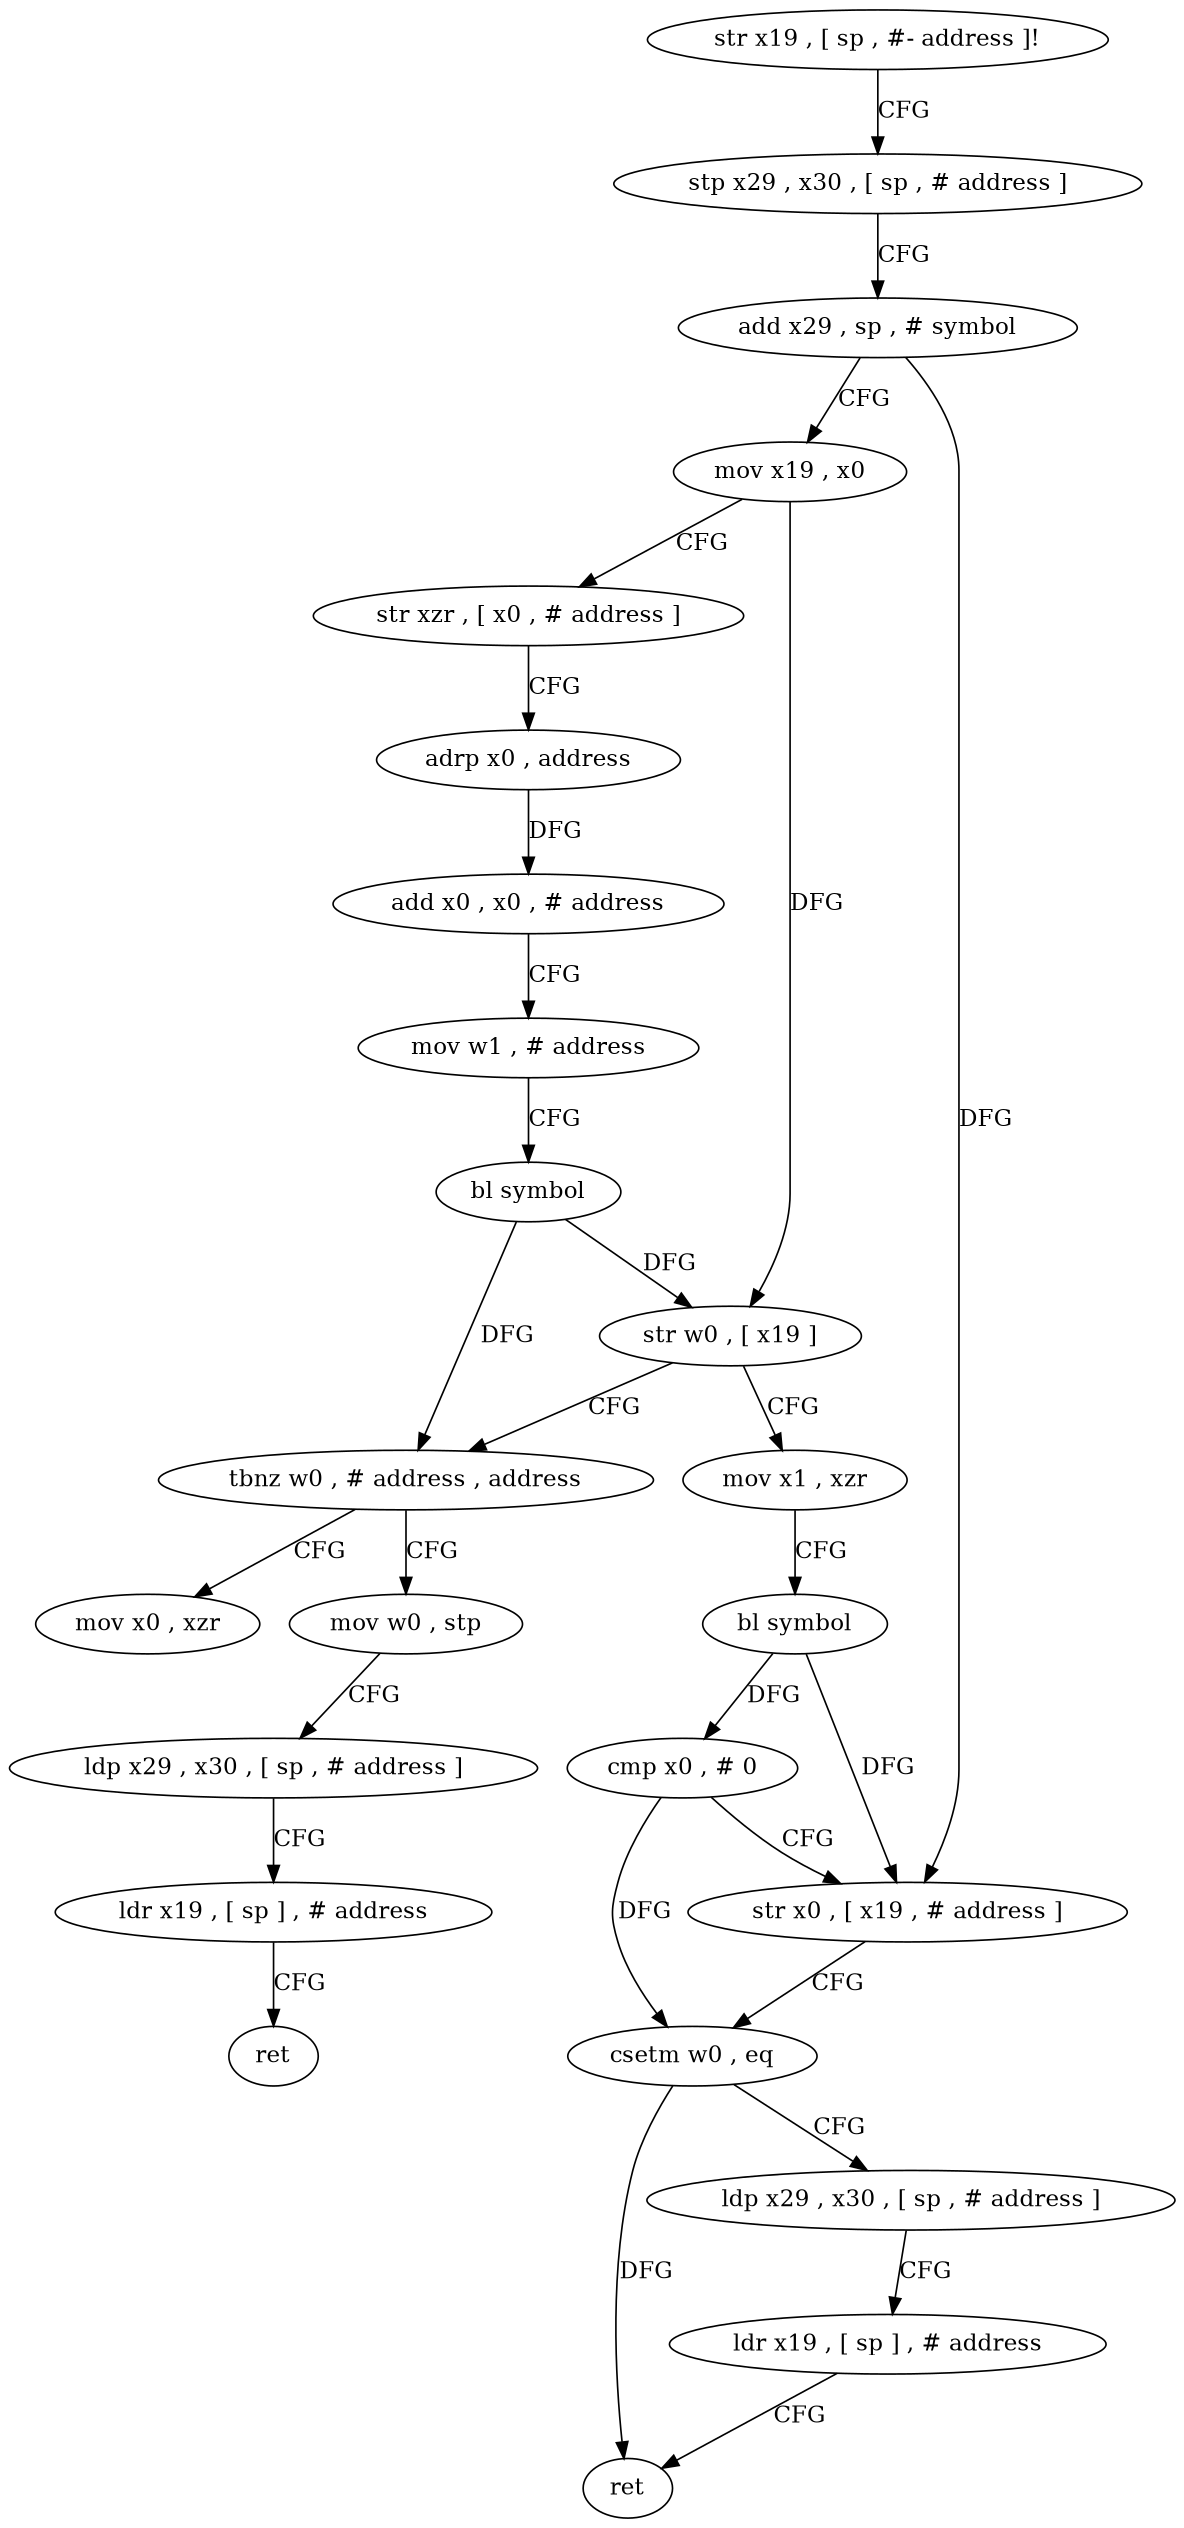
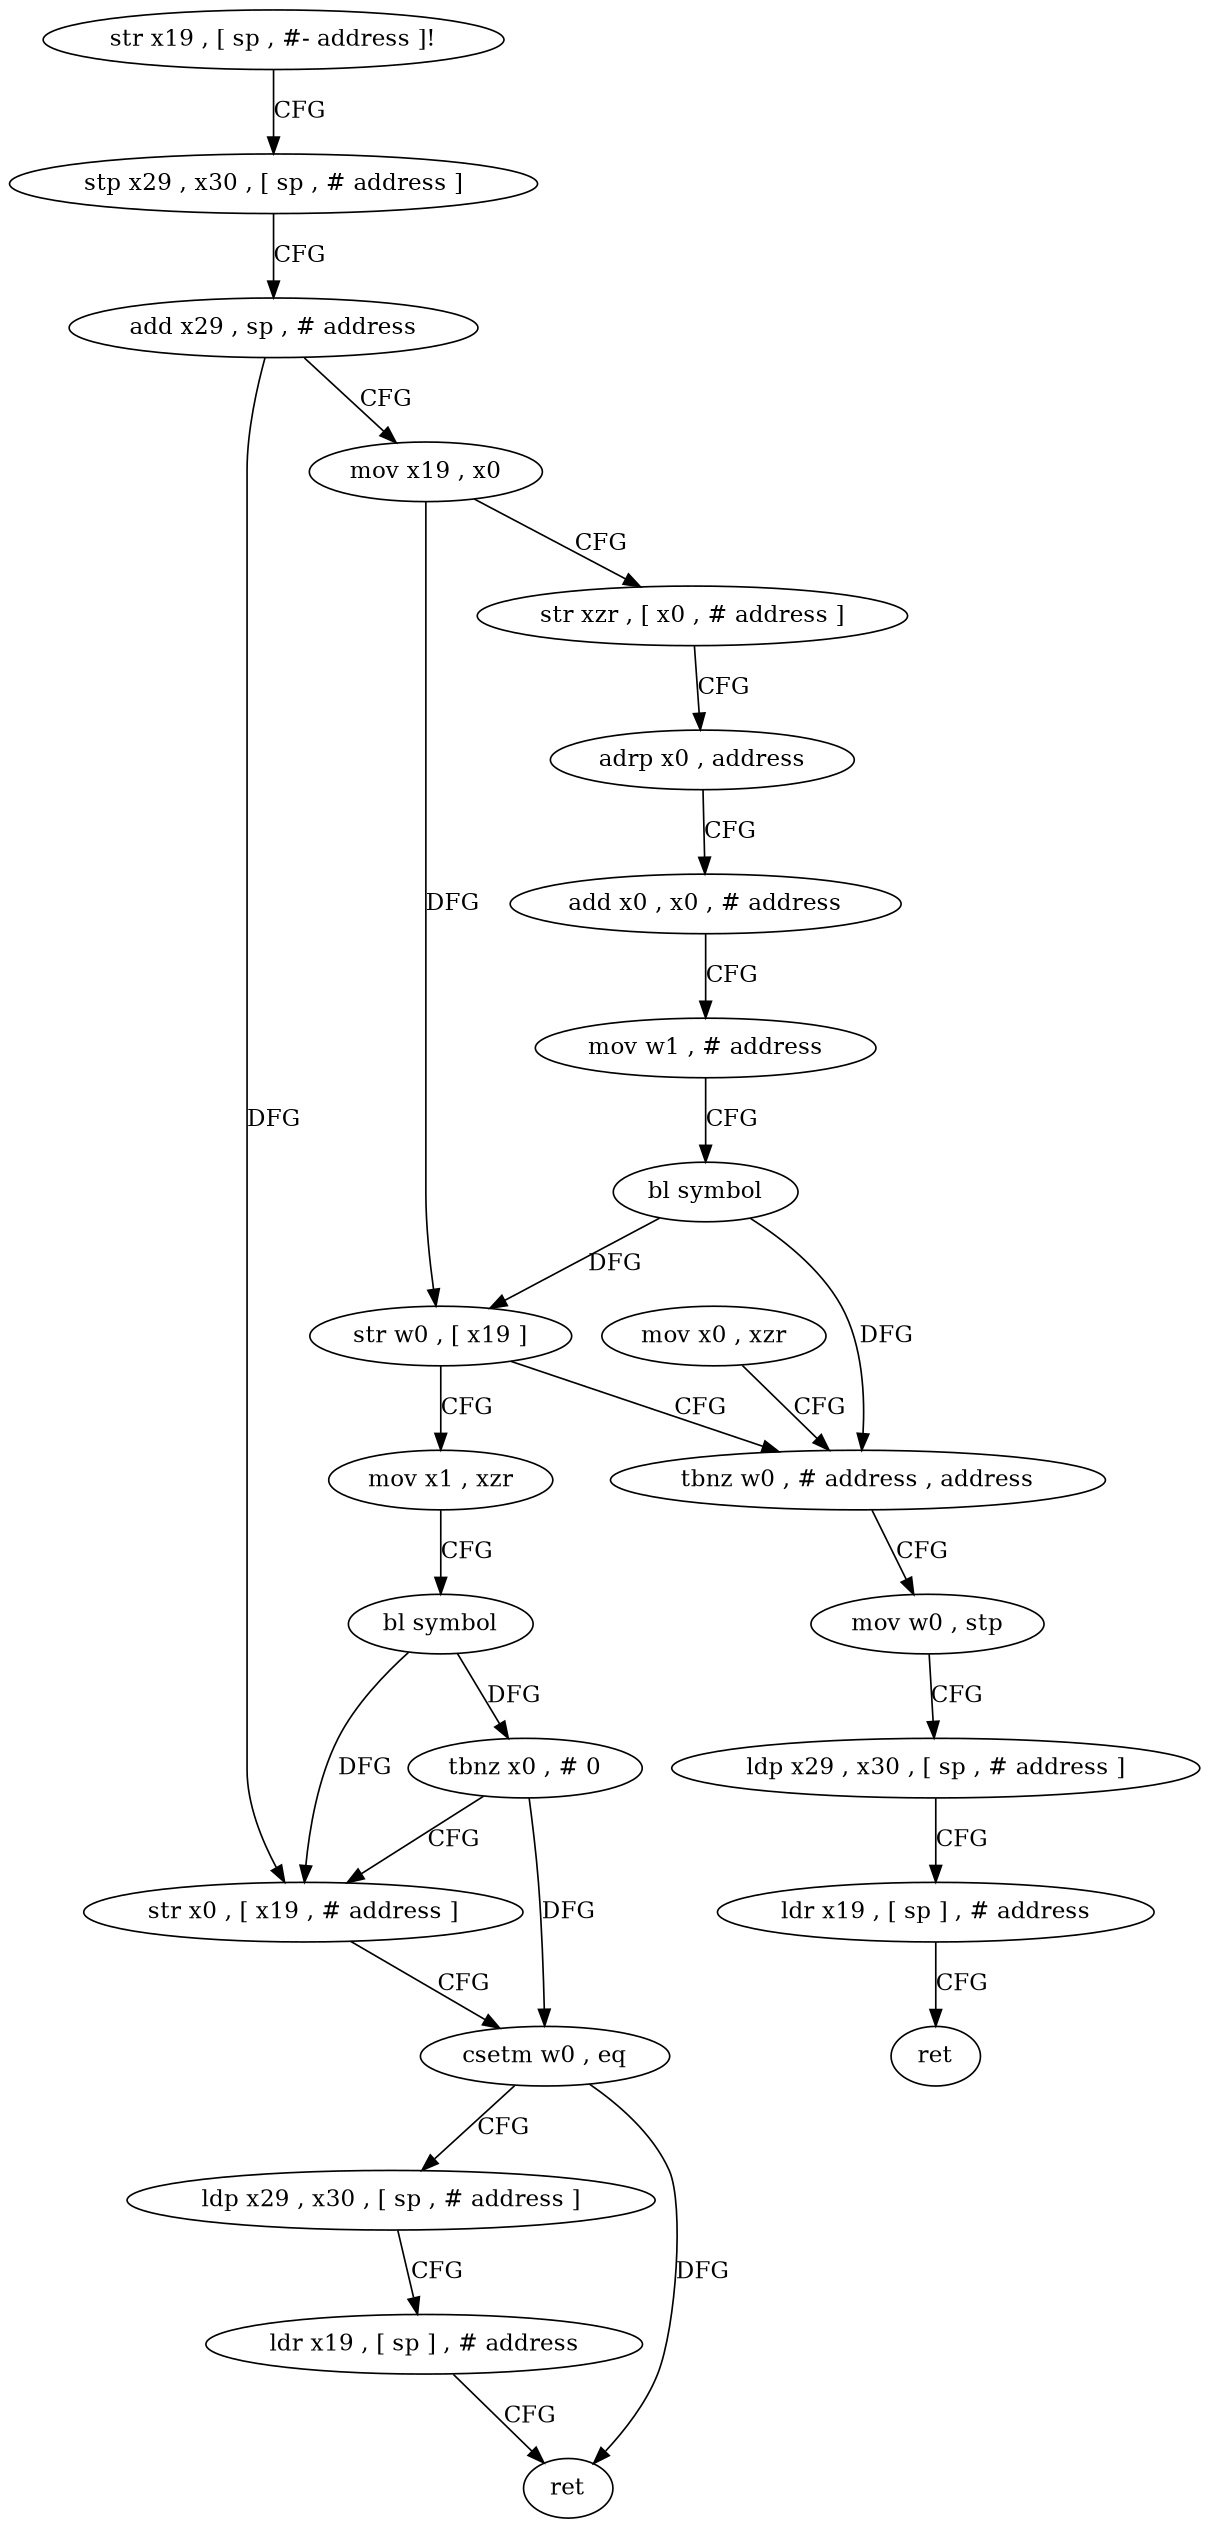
(878, 328) -> (274, 328)
(556, 832) -> (730, 832)
(282, 1549) -> (780, 1402)
(682, 1768) -> (525, 1768)
